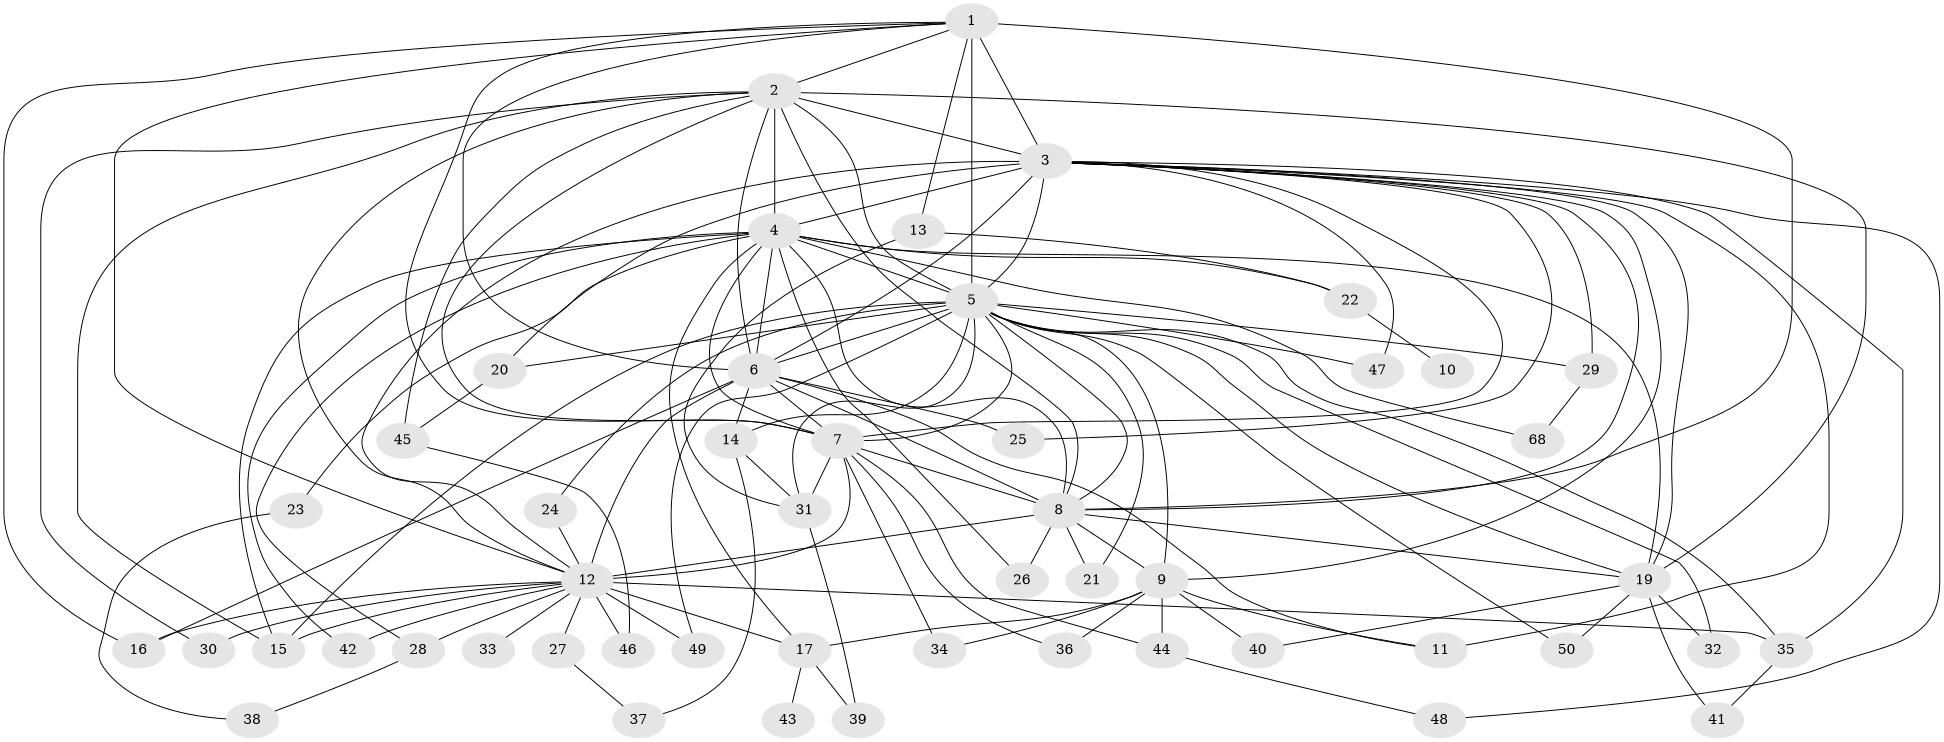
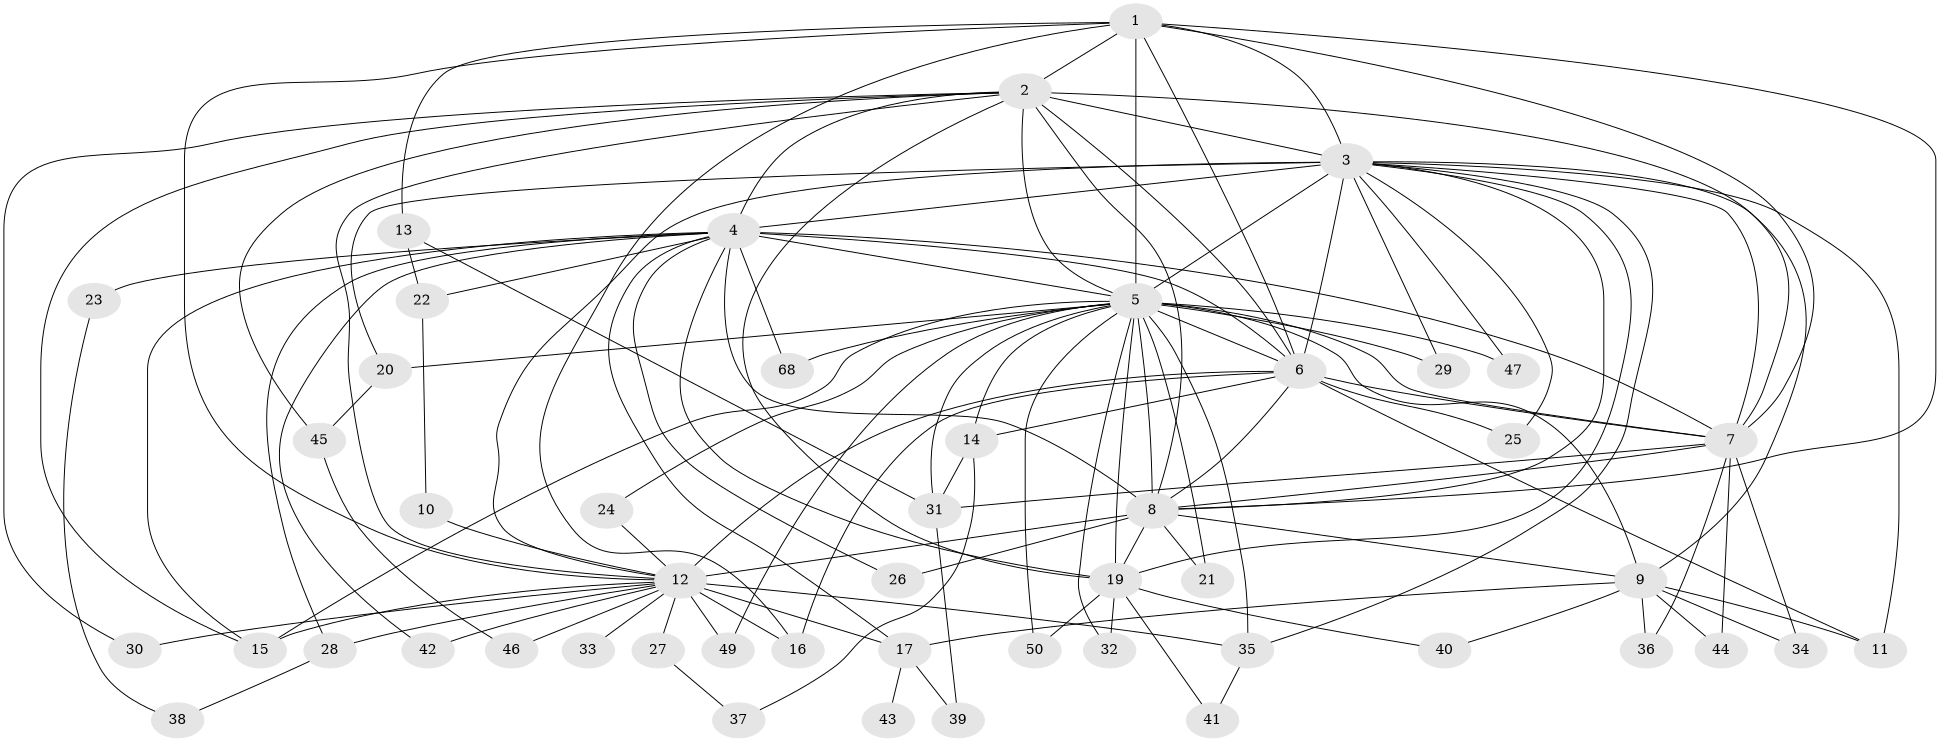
(1564, 406) -> (958, 325)
(743, 564) -> (509, 541)
(1440, 720) -> none
